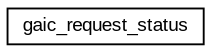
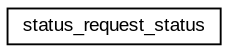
(106, 26) -> (114, 26)
